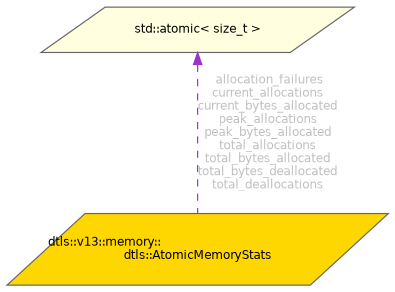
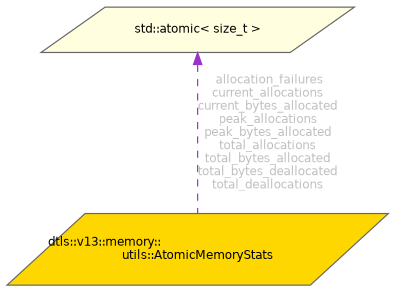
(198, 249) -> (198, 249)
